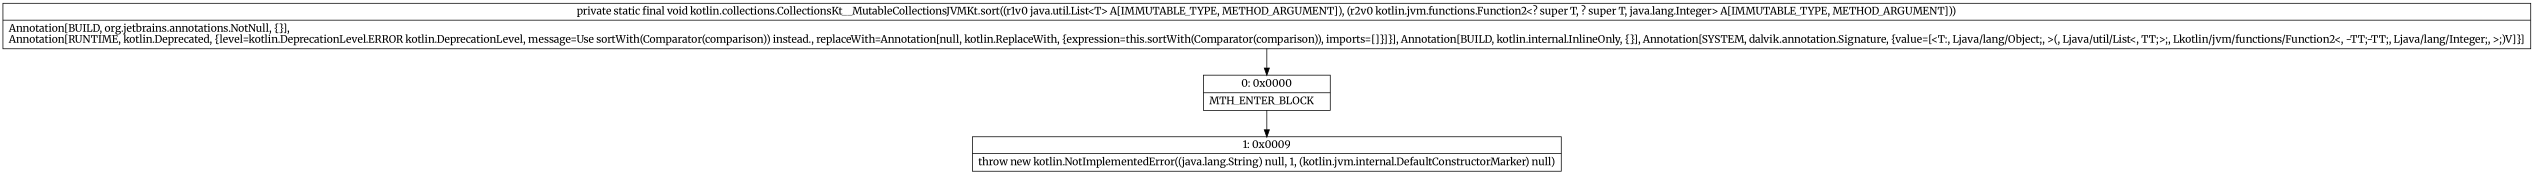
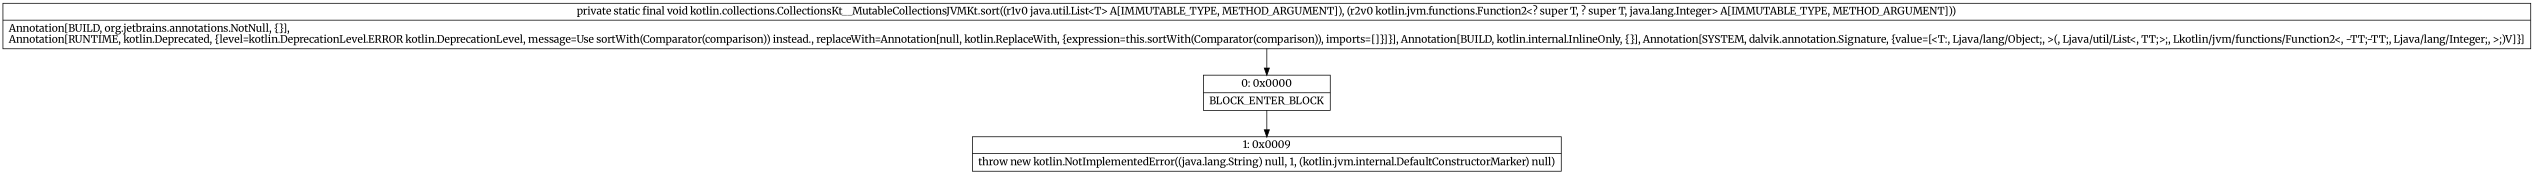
(1262, 101) -> (1267, 101)
